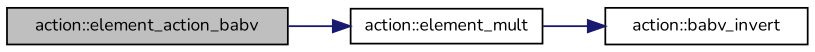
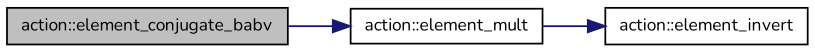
(147, 26) -> (147, 26)
(706, 26) -> (706, 26)
